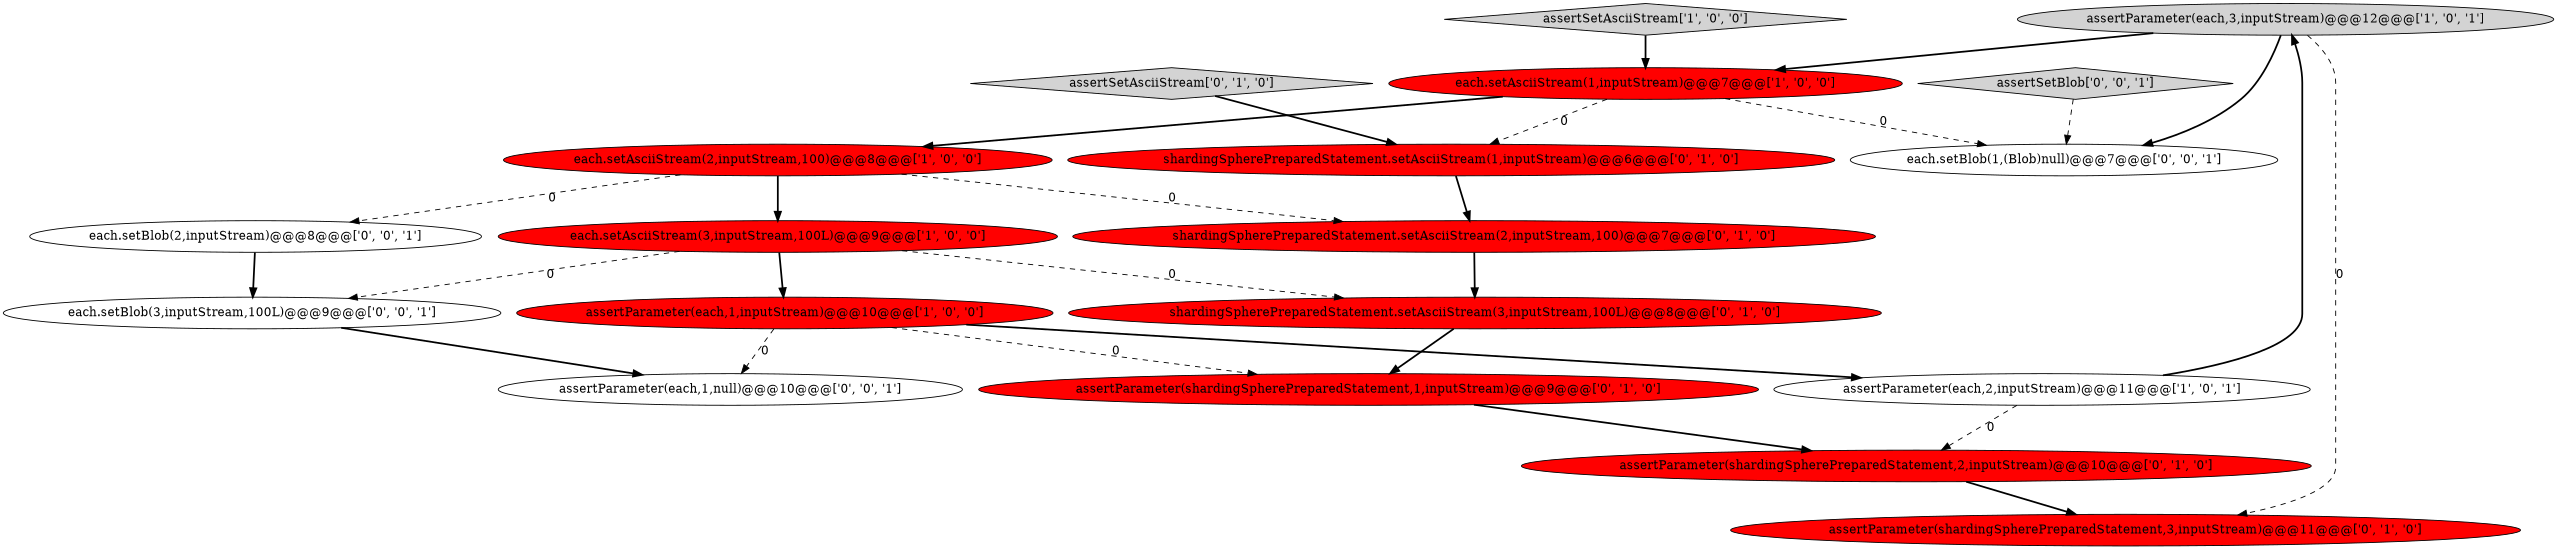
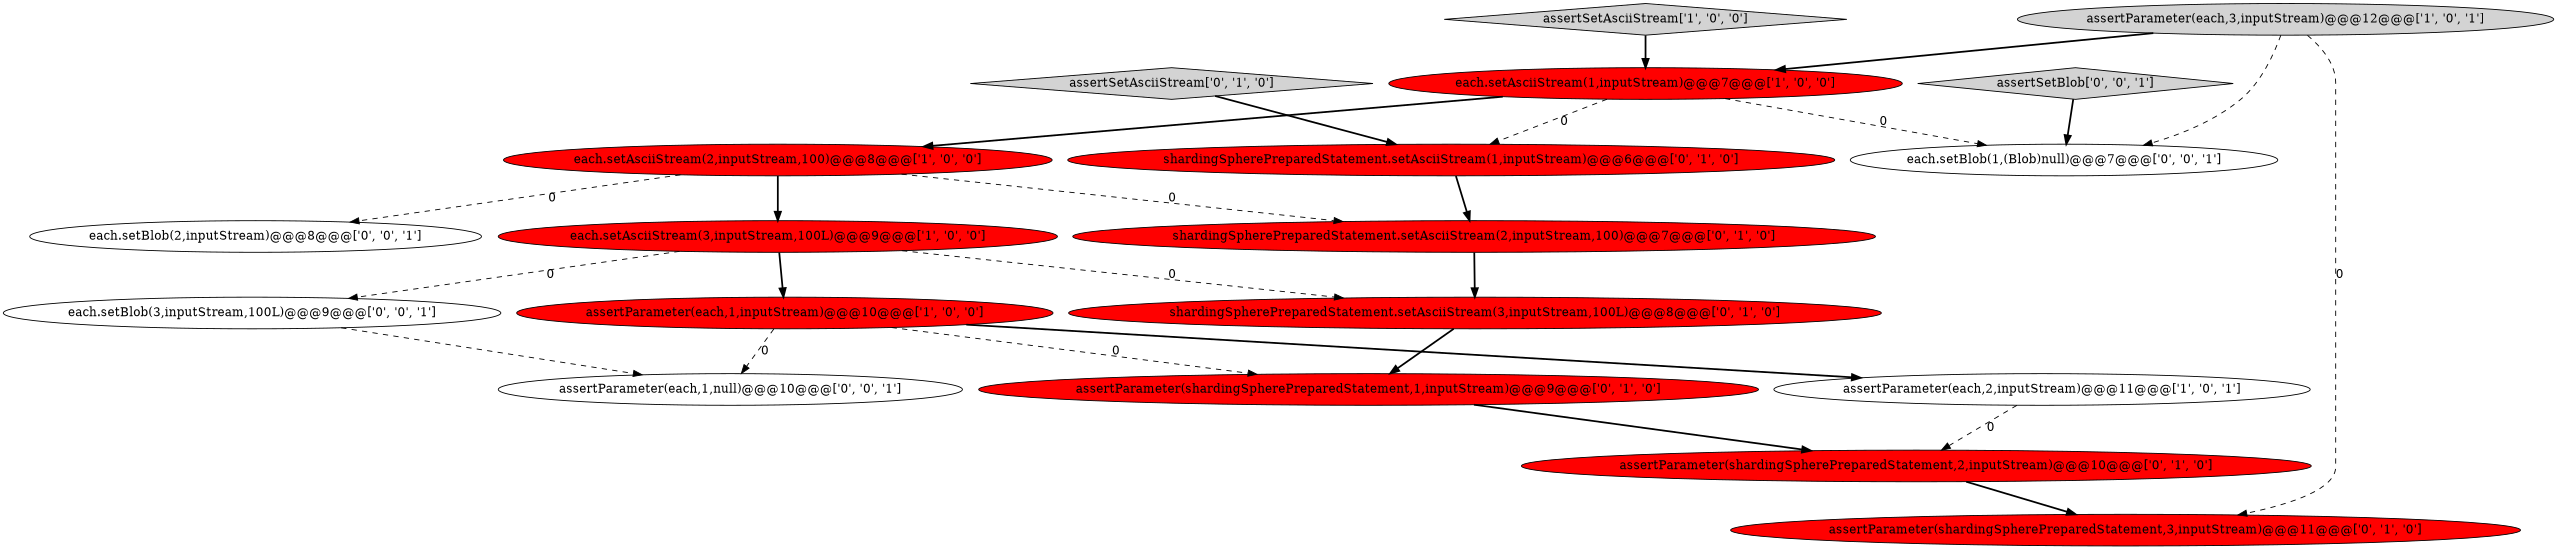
(2232, 106) -> (2232, 106)
(2070, 117) -> (2070, 117)
(2302, 258) -> none
(254, 270) -> none
(487, 351) -> (487, 351)
